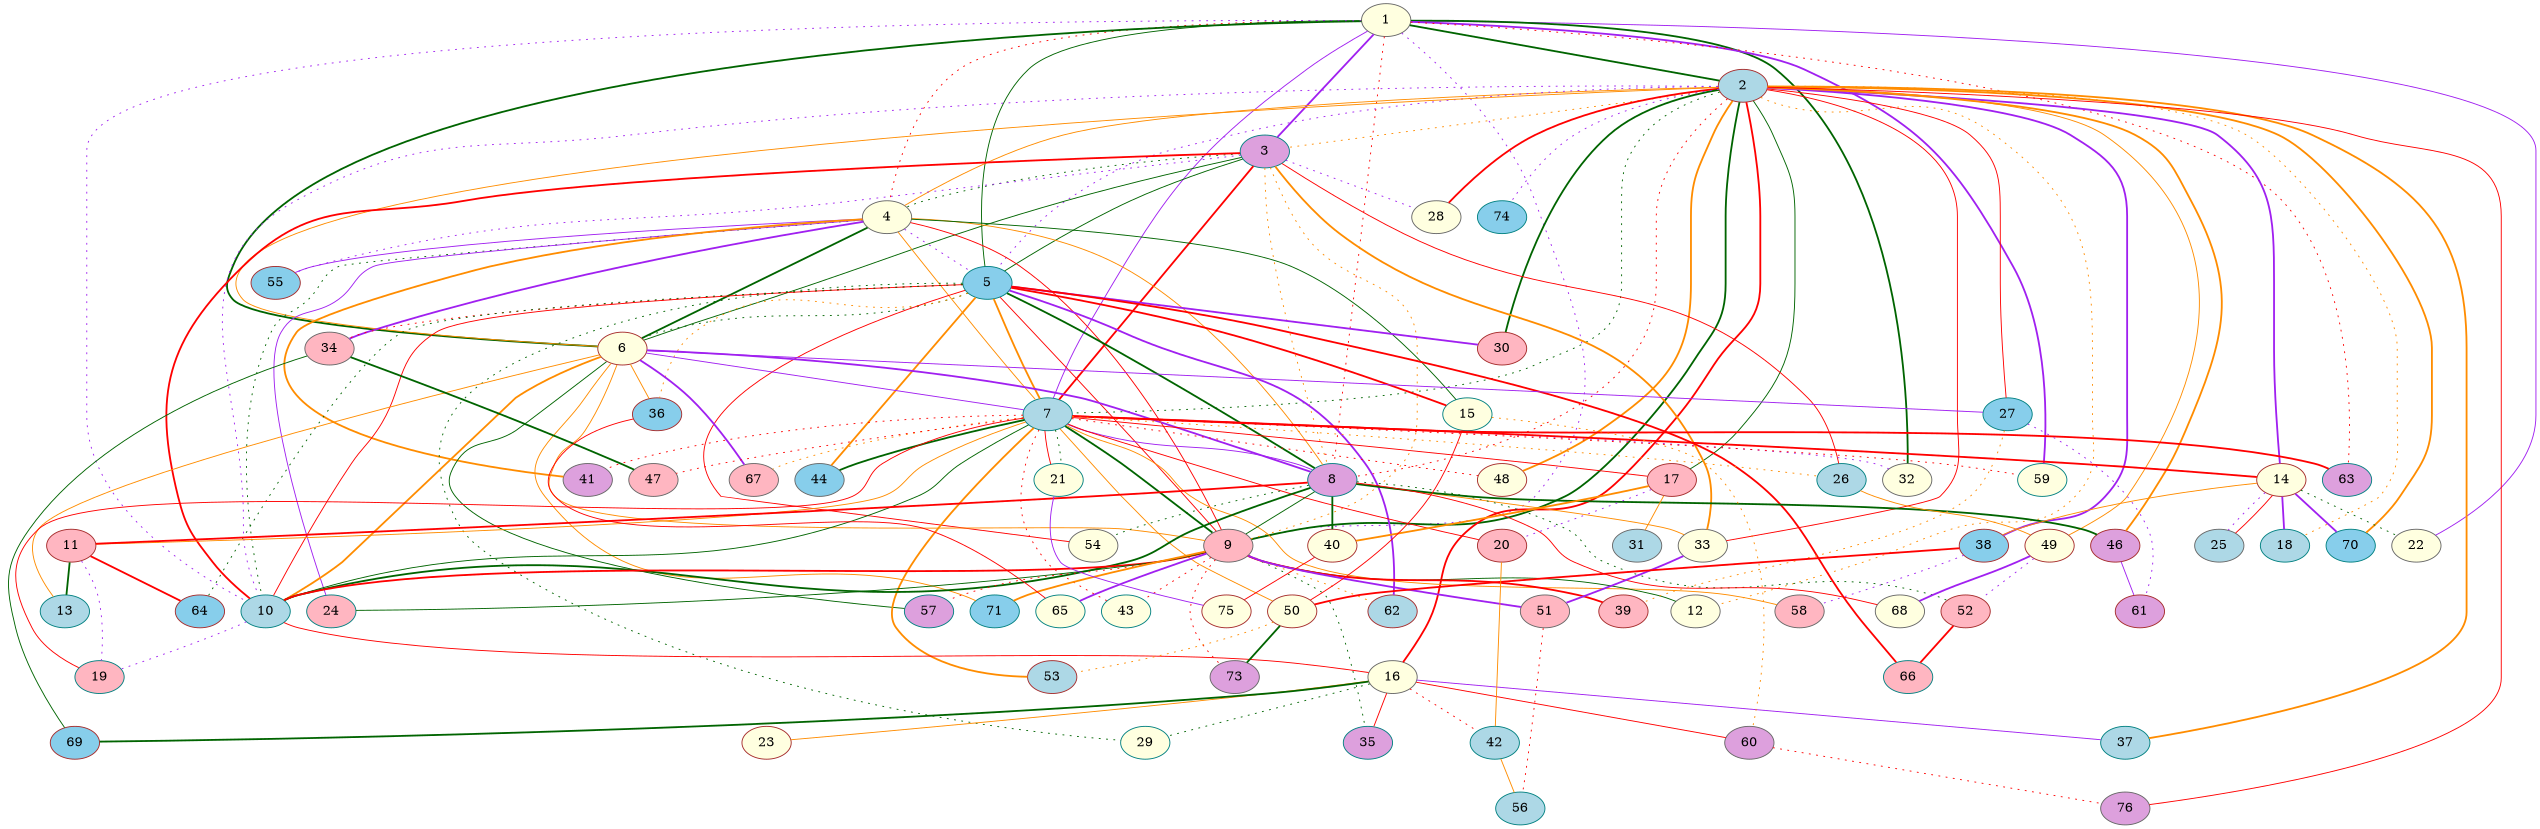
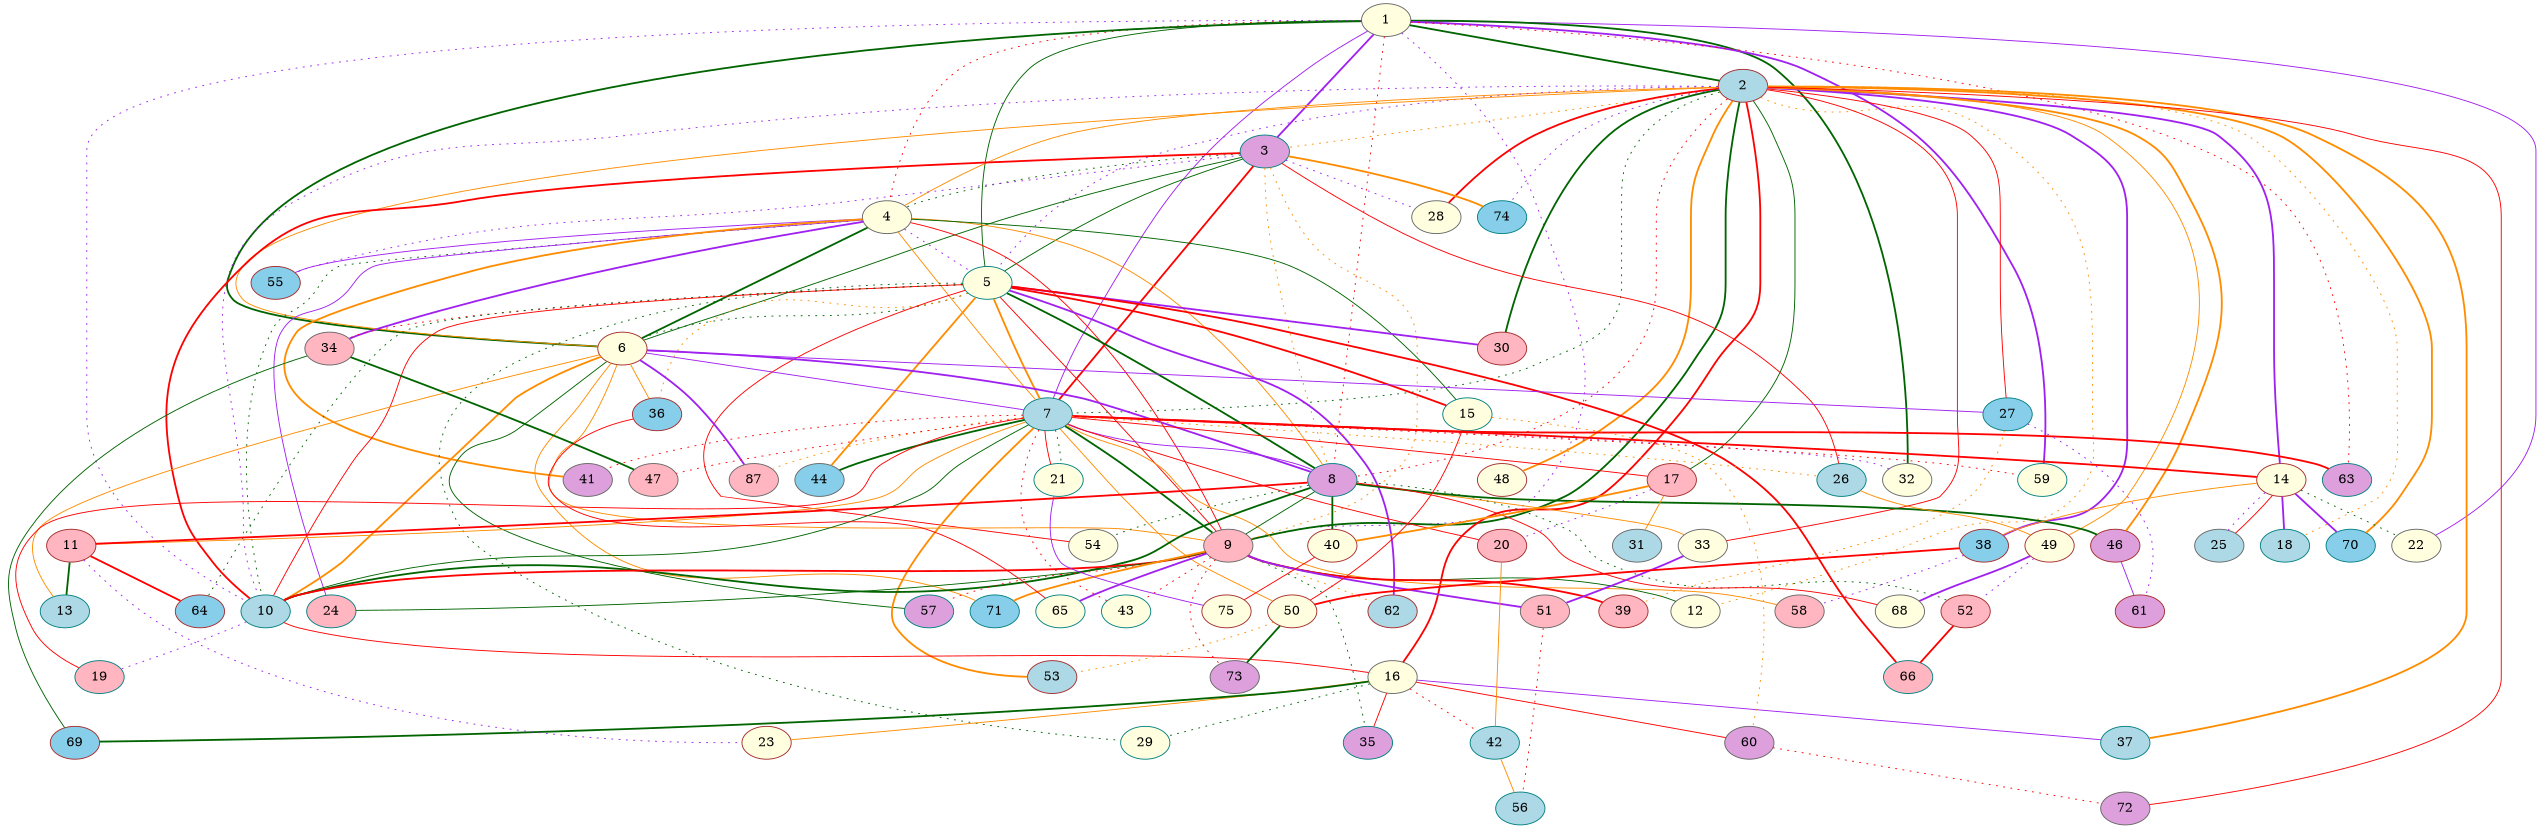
(987, 283) -> (987, 283)
(1528, 321) -> (1387, 177)
(1265, 446) -> none
(754, 480) -> (754, 480)
(100, 609) -> (394, 709)
(2125, 808) -> (2125, 808)
